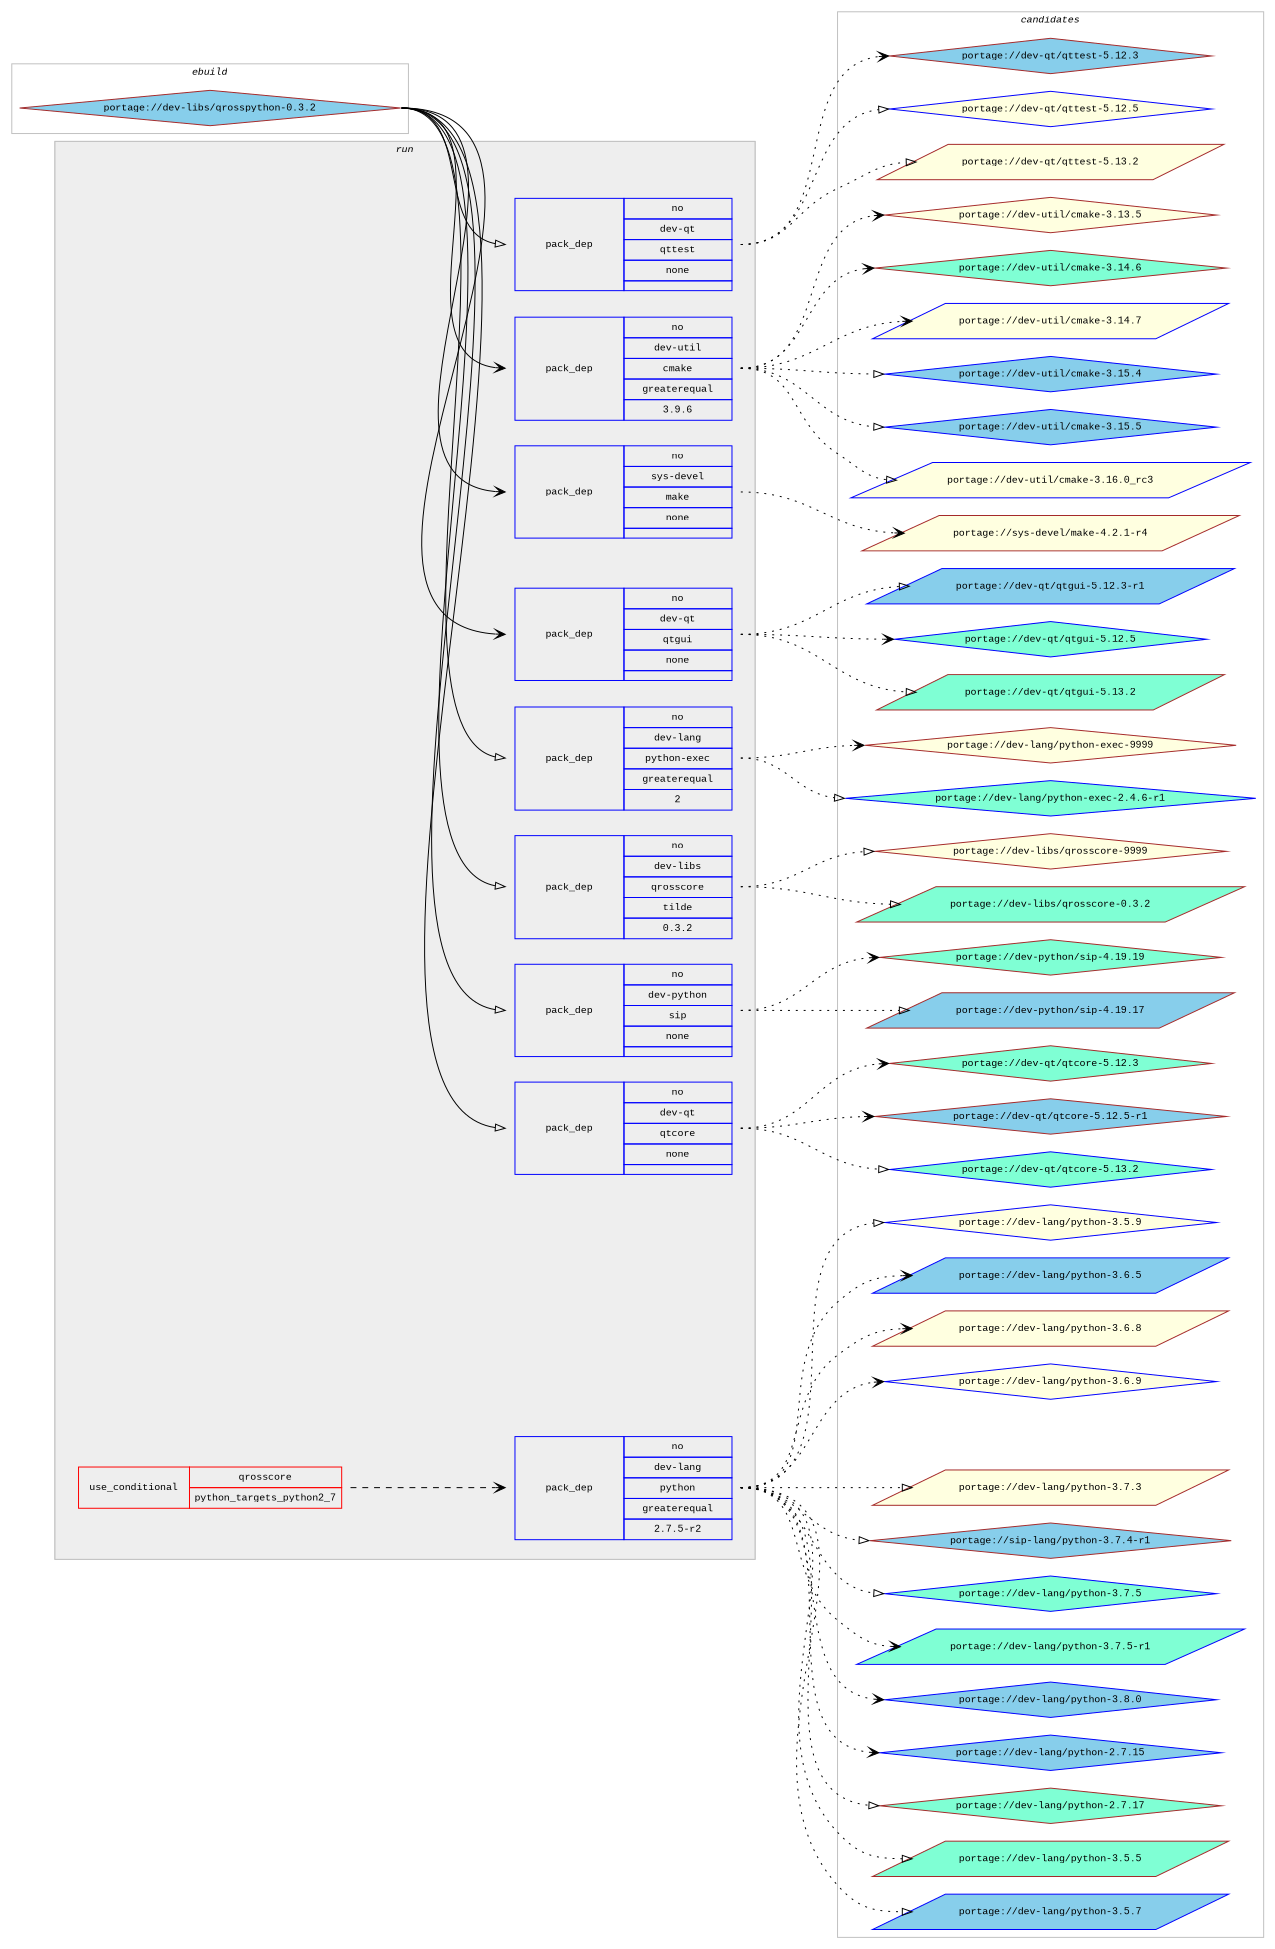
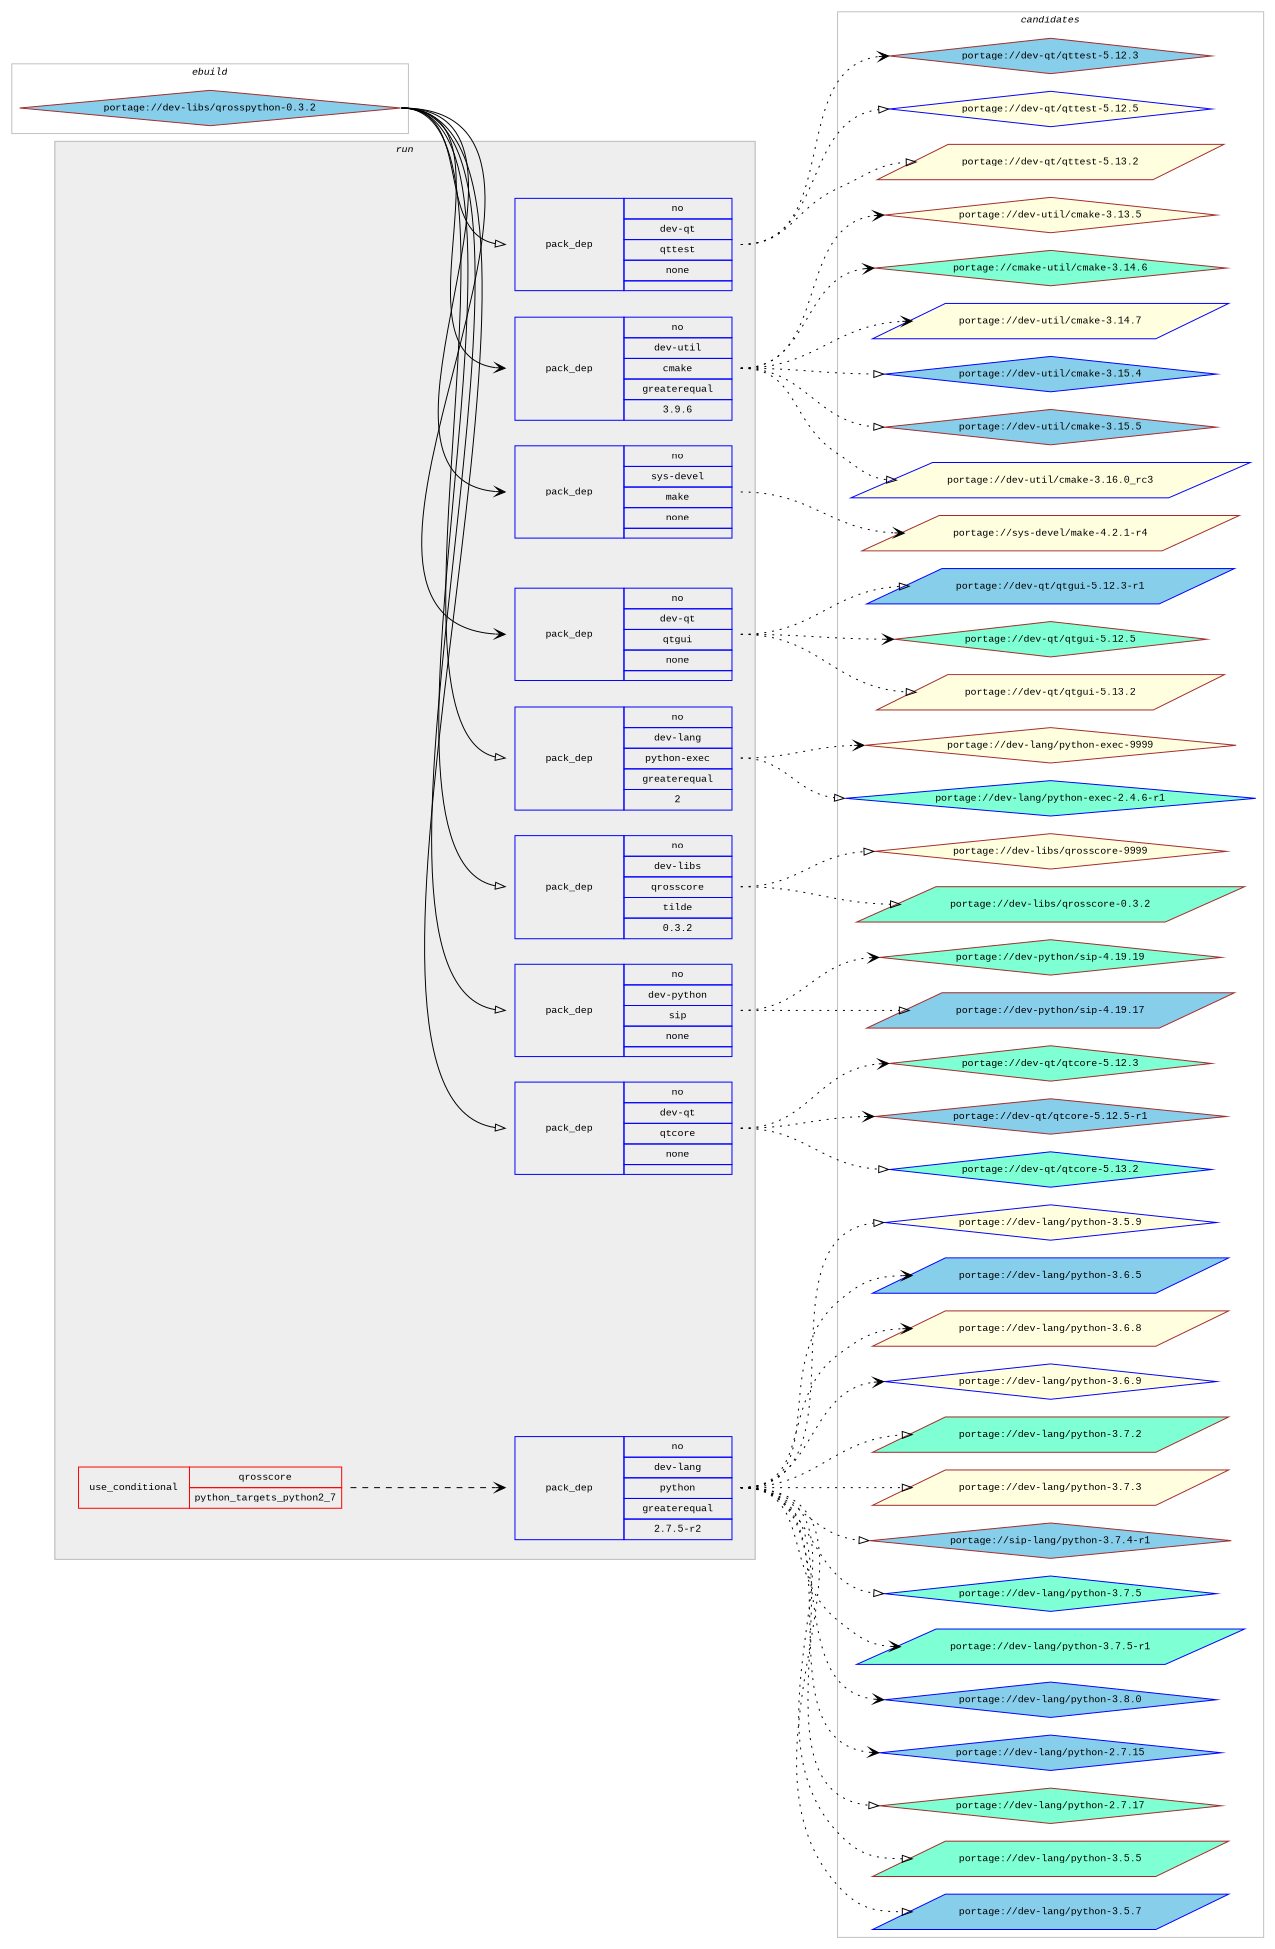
(1051, 268) -> (1051, 268)
(1051, 427) -> (1051, 427)
(1051, 639) -> (1051, 639)
(1051, 692) -> (1051, 692)
none -> (1051, 1435)
